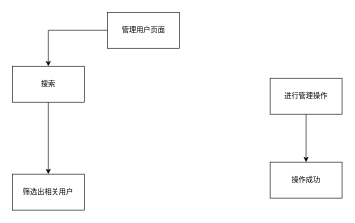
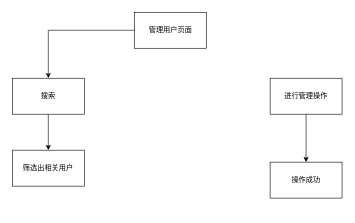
(144, 30) -> (171, 30)
(48, 84) -> (48, 96)
(48, 192) -> (48, 168)
